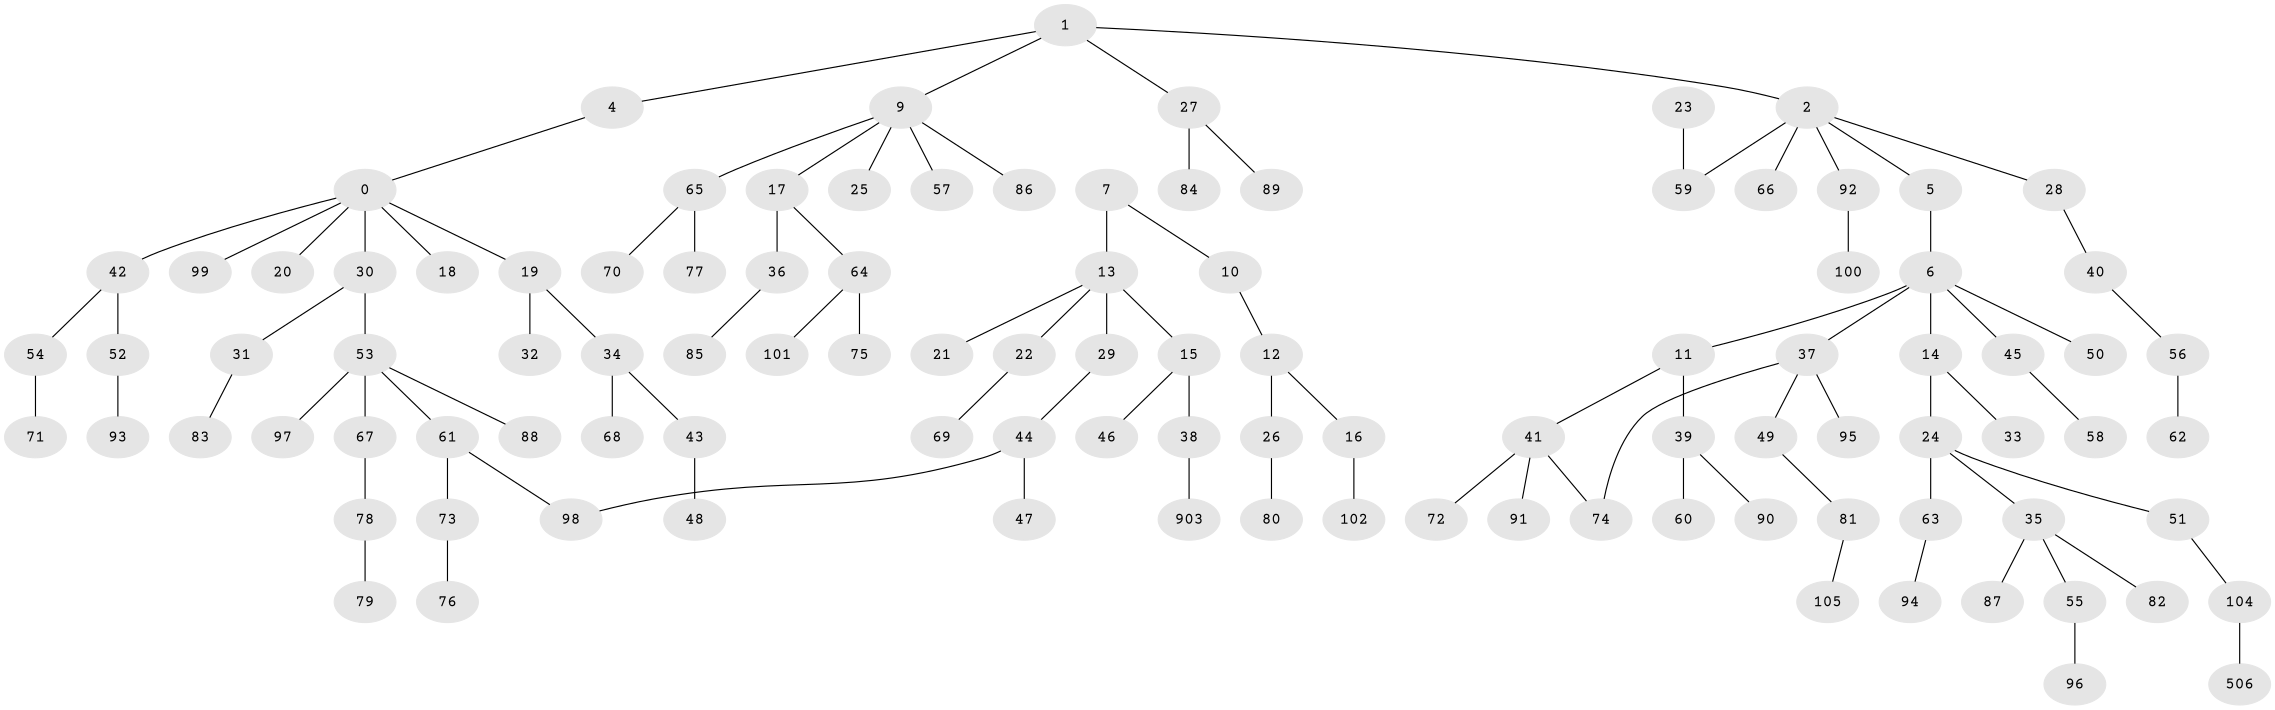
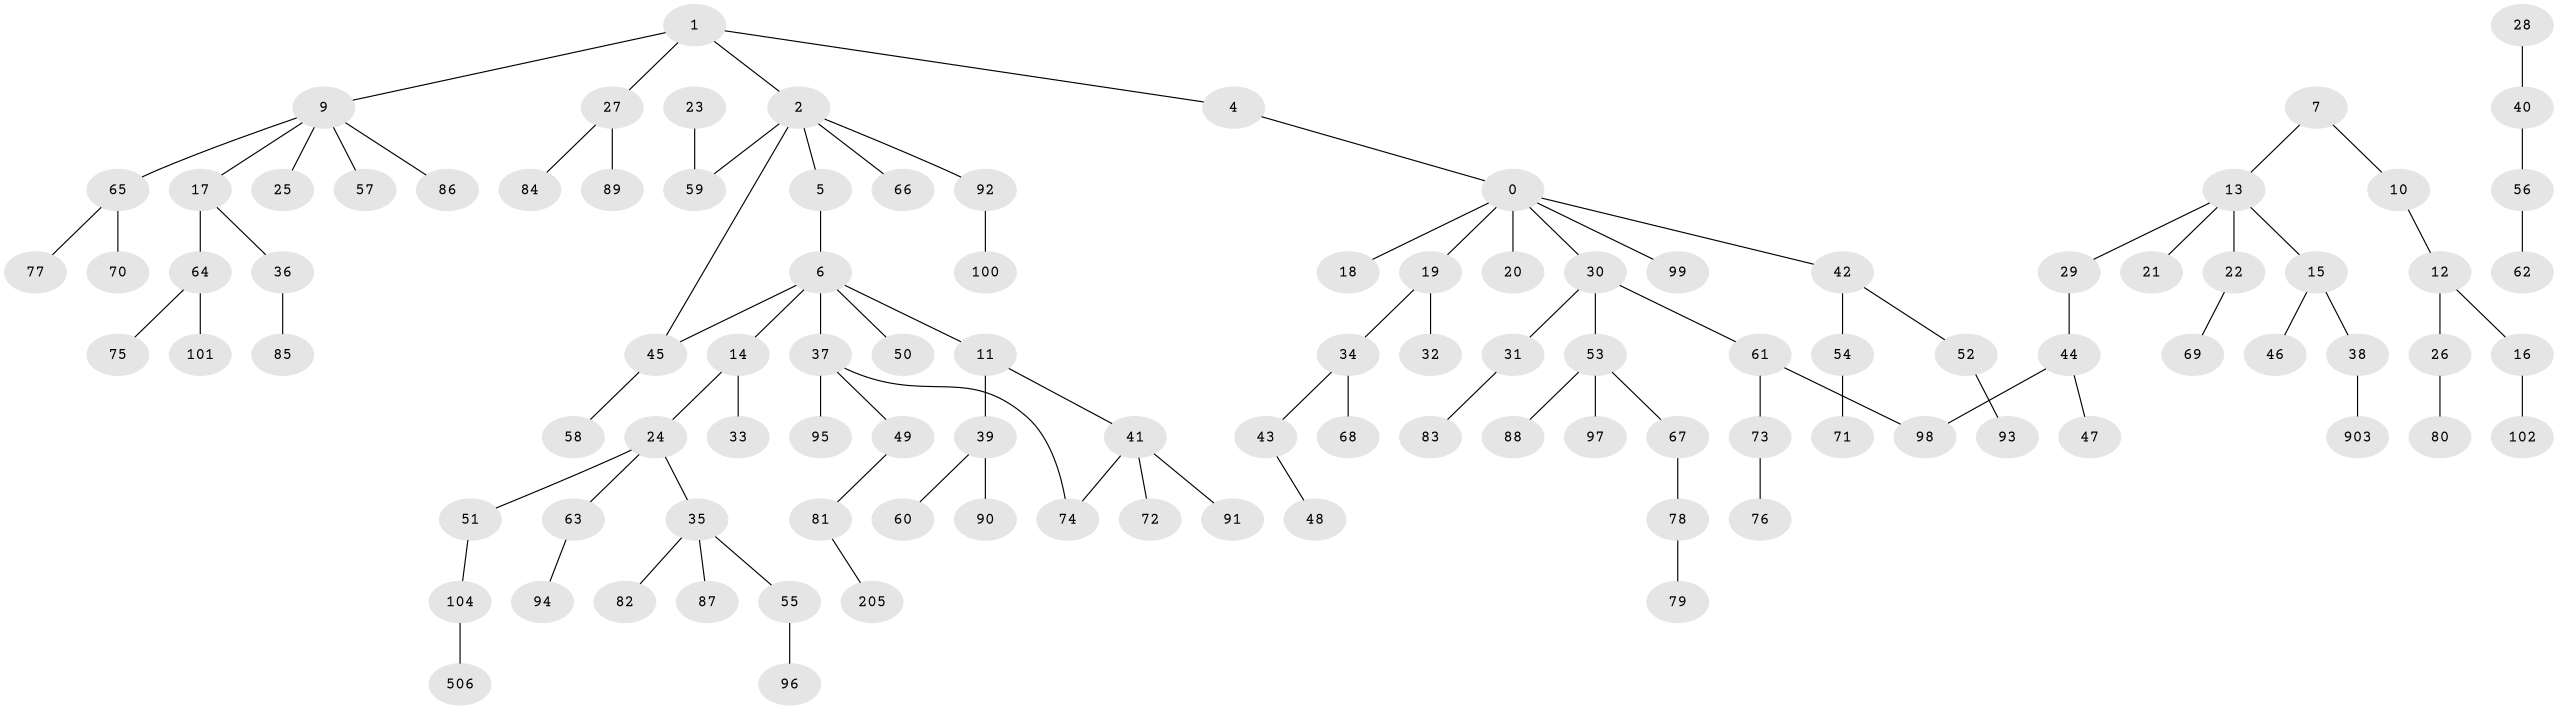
(1931, 149) -> (727, 231)
(406, 396) -> (1678, 314)
(1828, 602) -> (872, 602)
